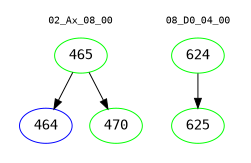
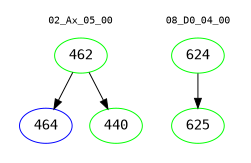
(81, 21) -> (81, 21)
(81, 56) -> (81, 56)
(116, 126) -> (116, 126)
